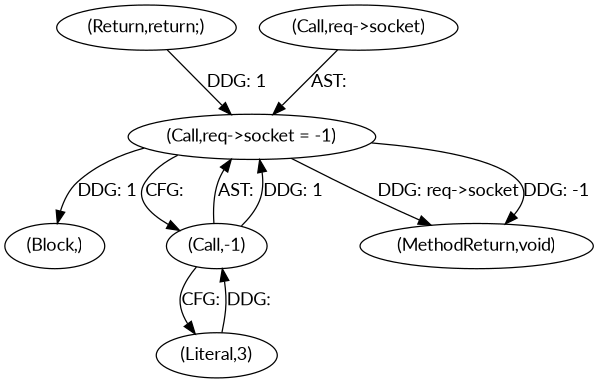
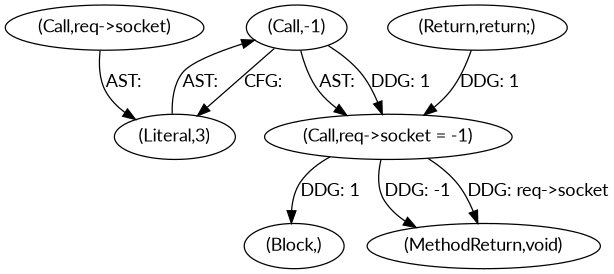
(310, 78) -> (103, 85)
(143, 187) -> none
(252, 301) -> (203, 82)
